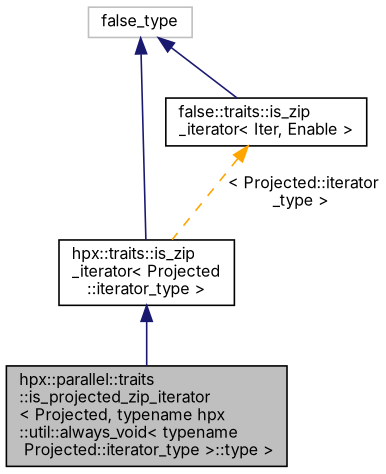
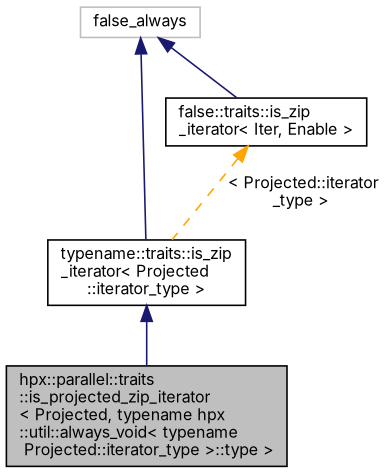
(140, 22) -> (140, 22)
(147, 273) -> (147, 273)
